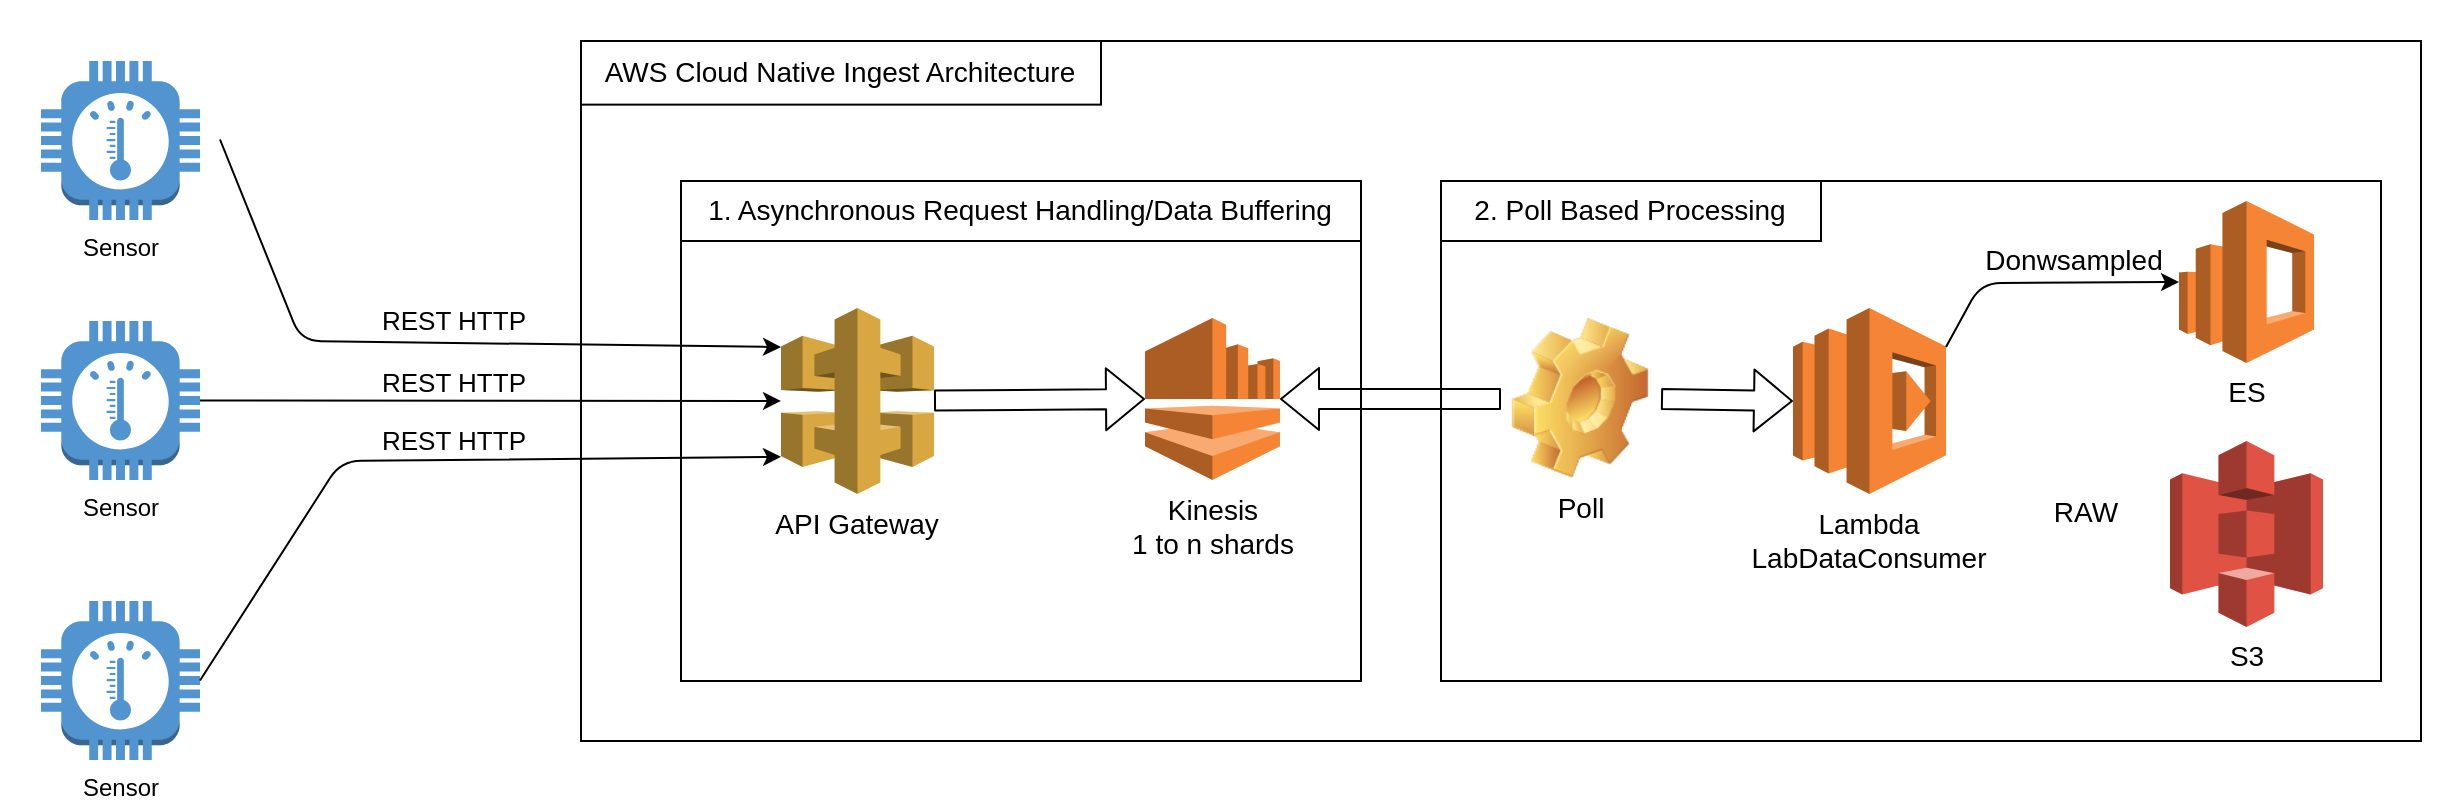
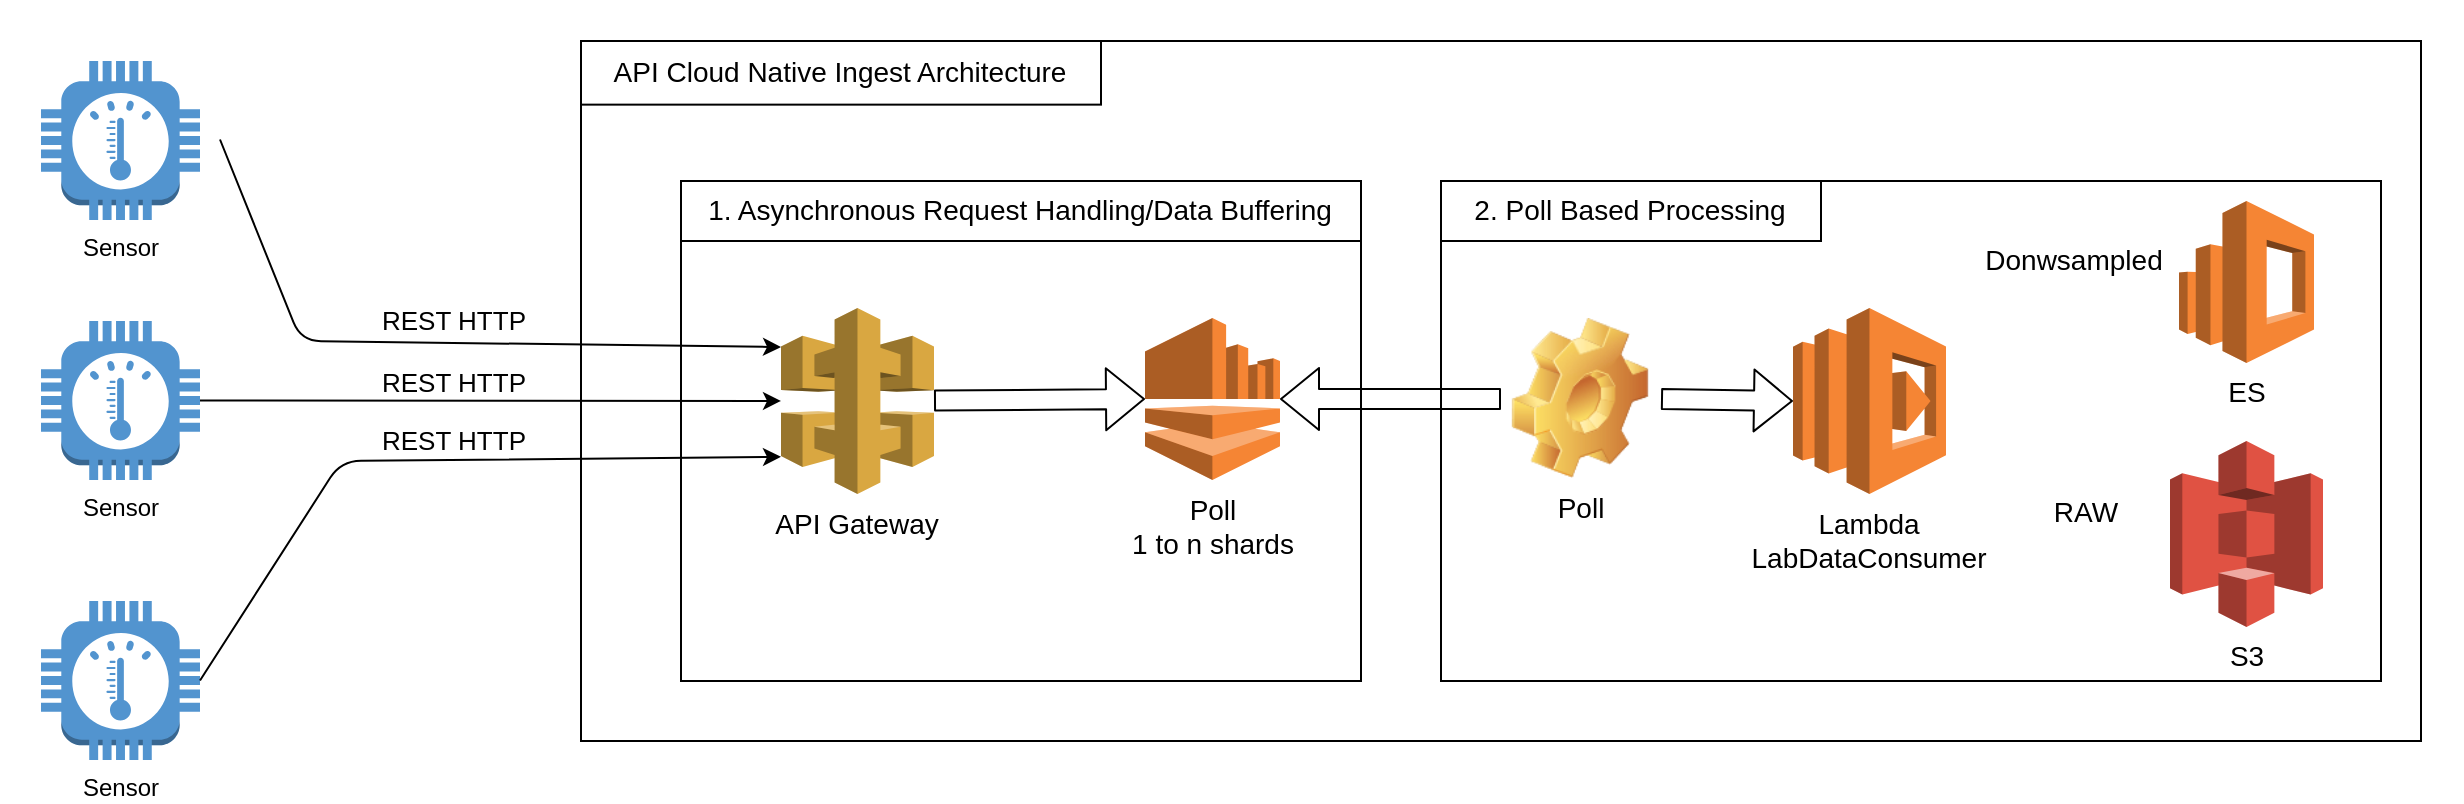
(841, 73) -> (841, 73)
(2042, 283) -> none
(1214, 524) -> (1214, 524)
